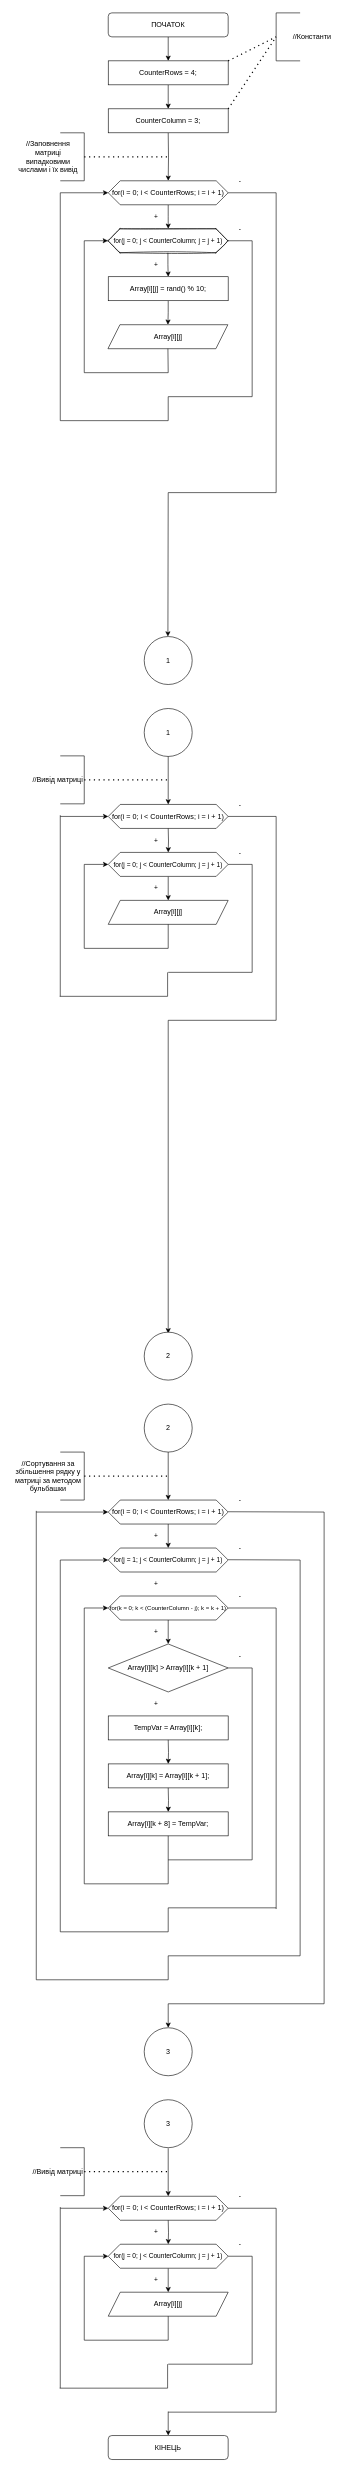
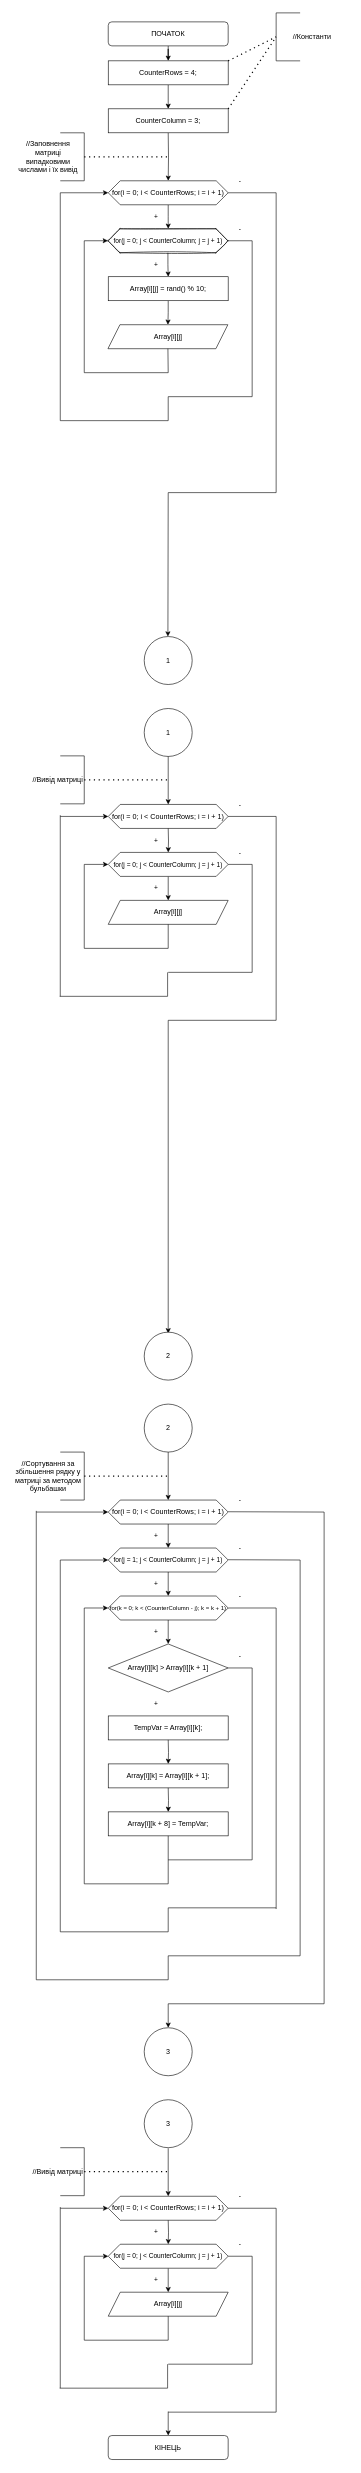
(168, 24) -> (168, 33)
none -> (168, 1590)
